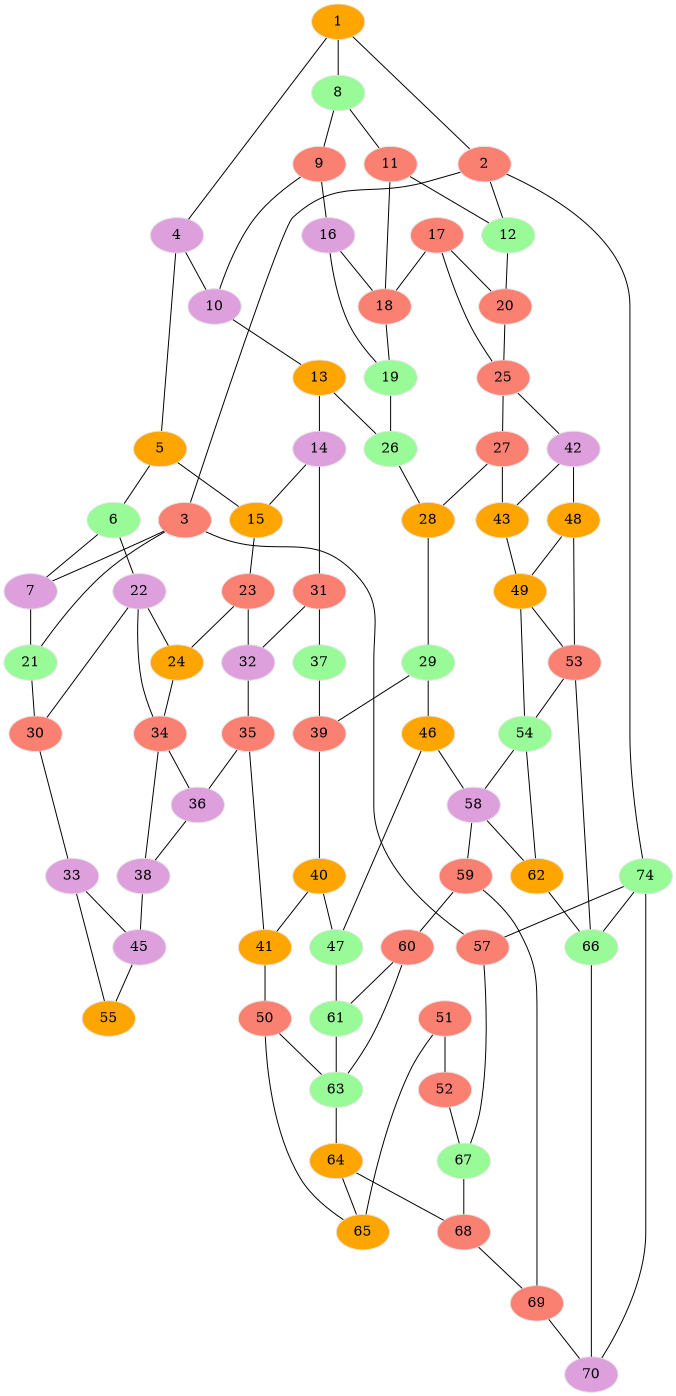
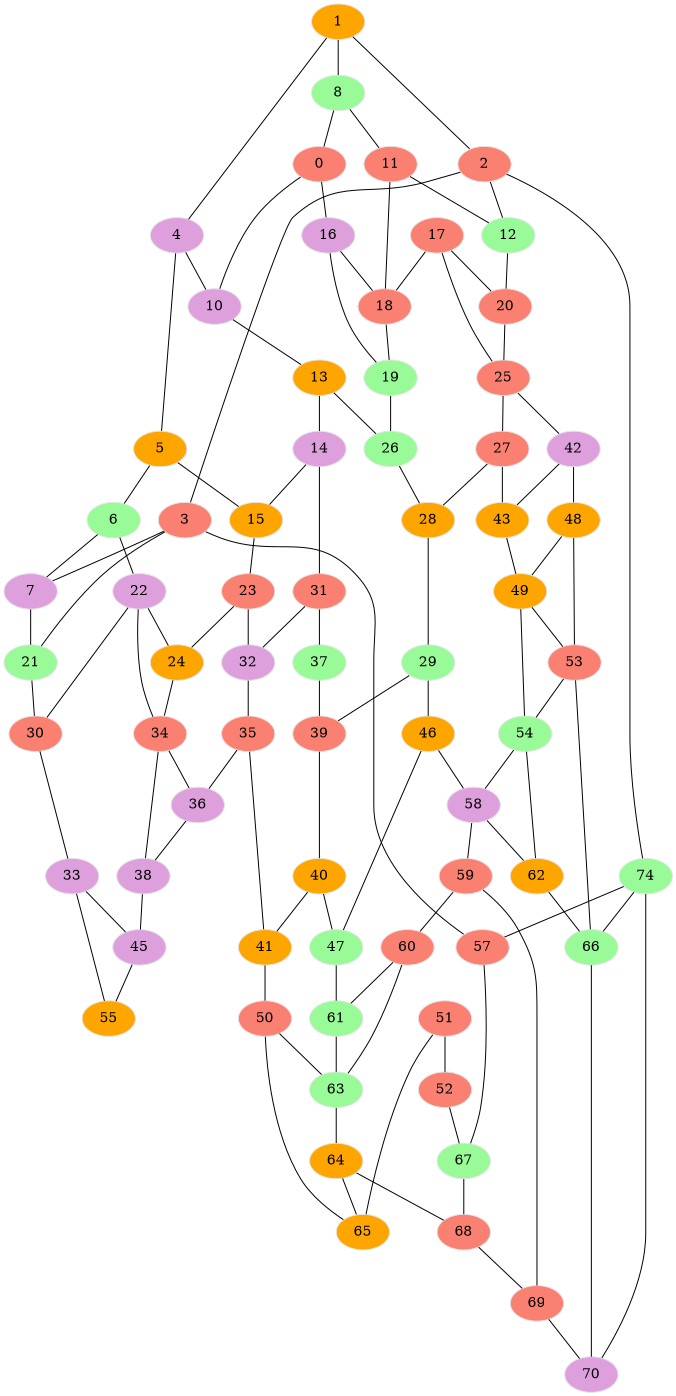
(319, 164) -> (319, 164)
